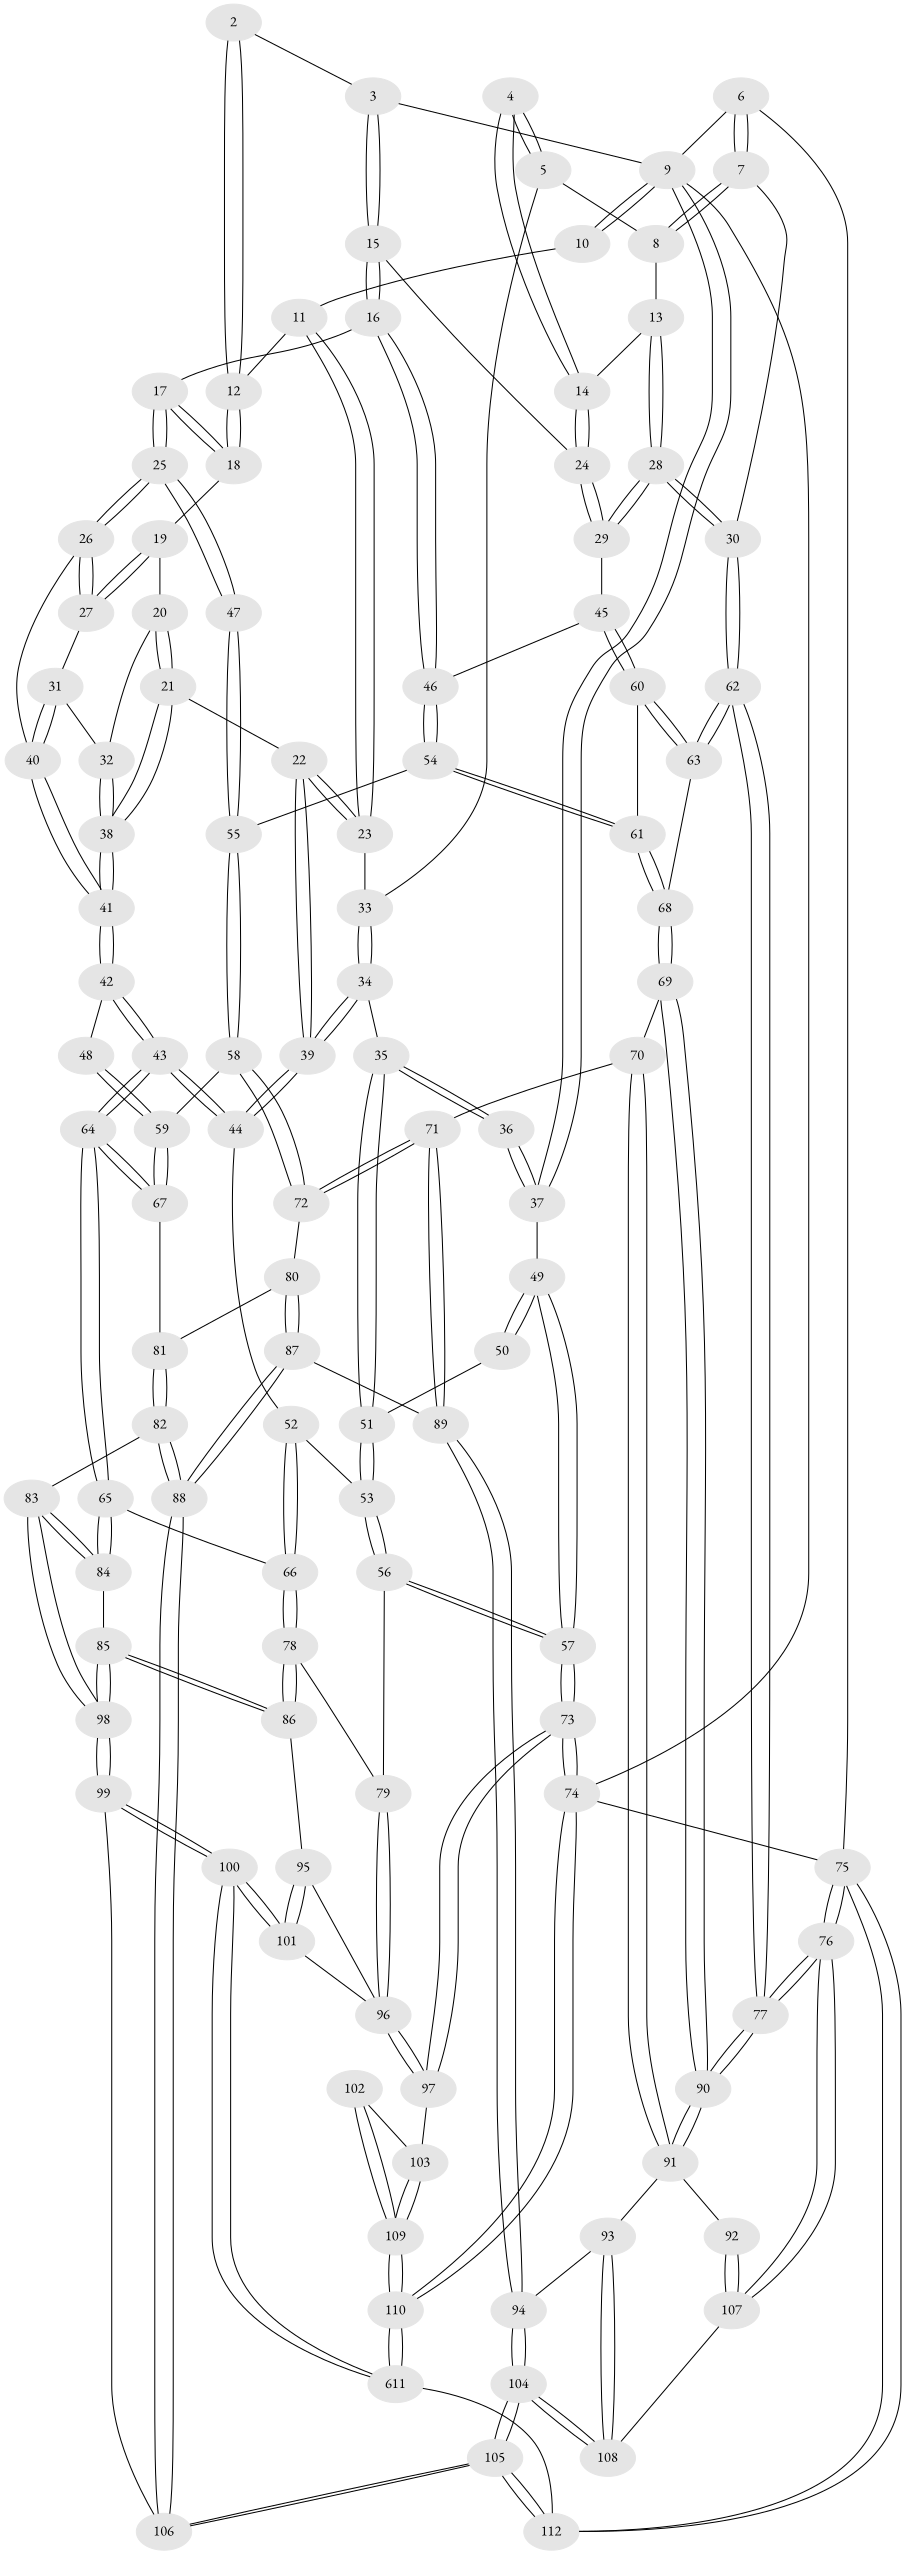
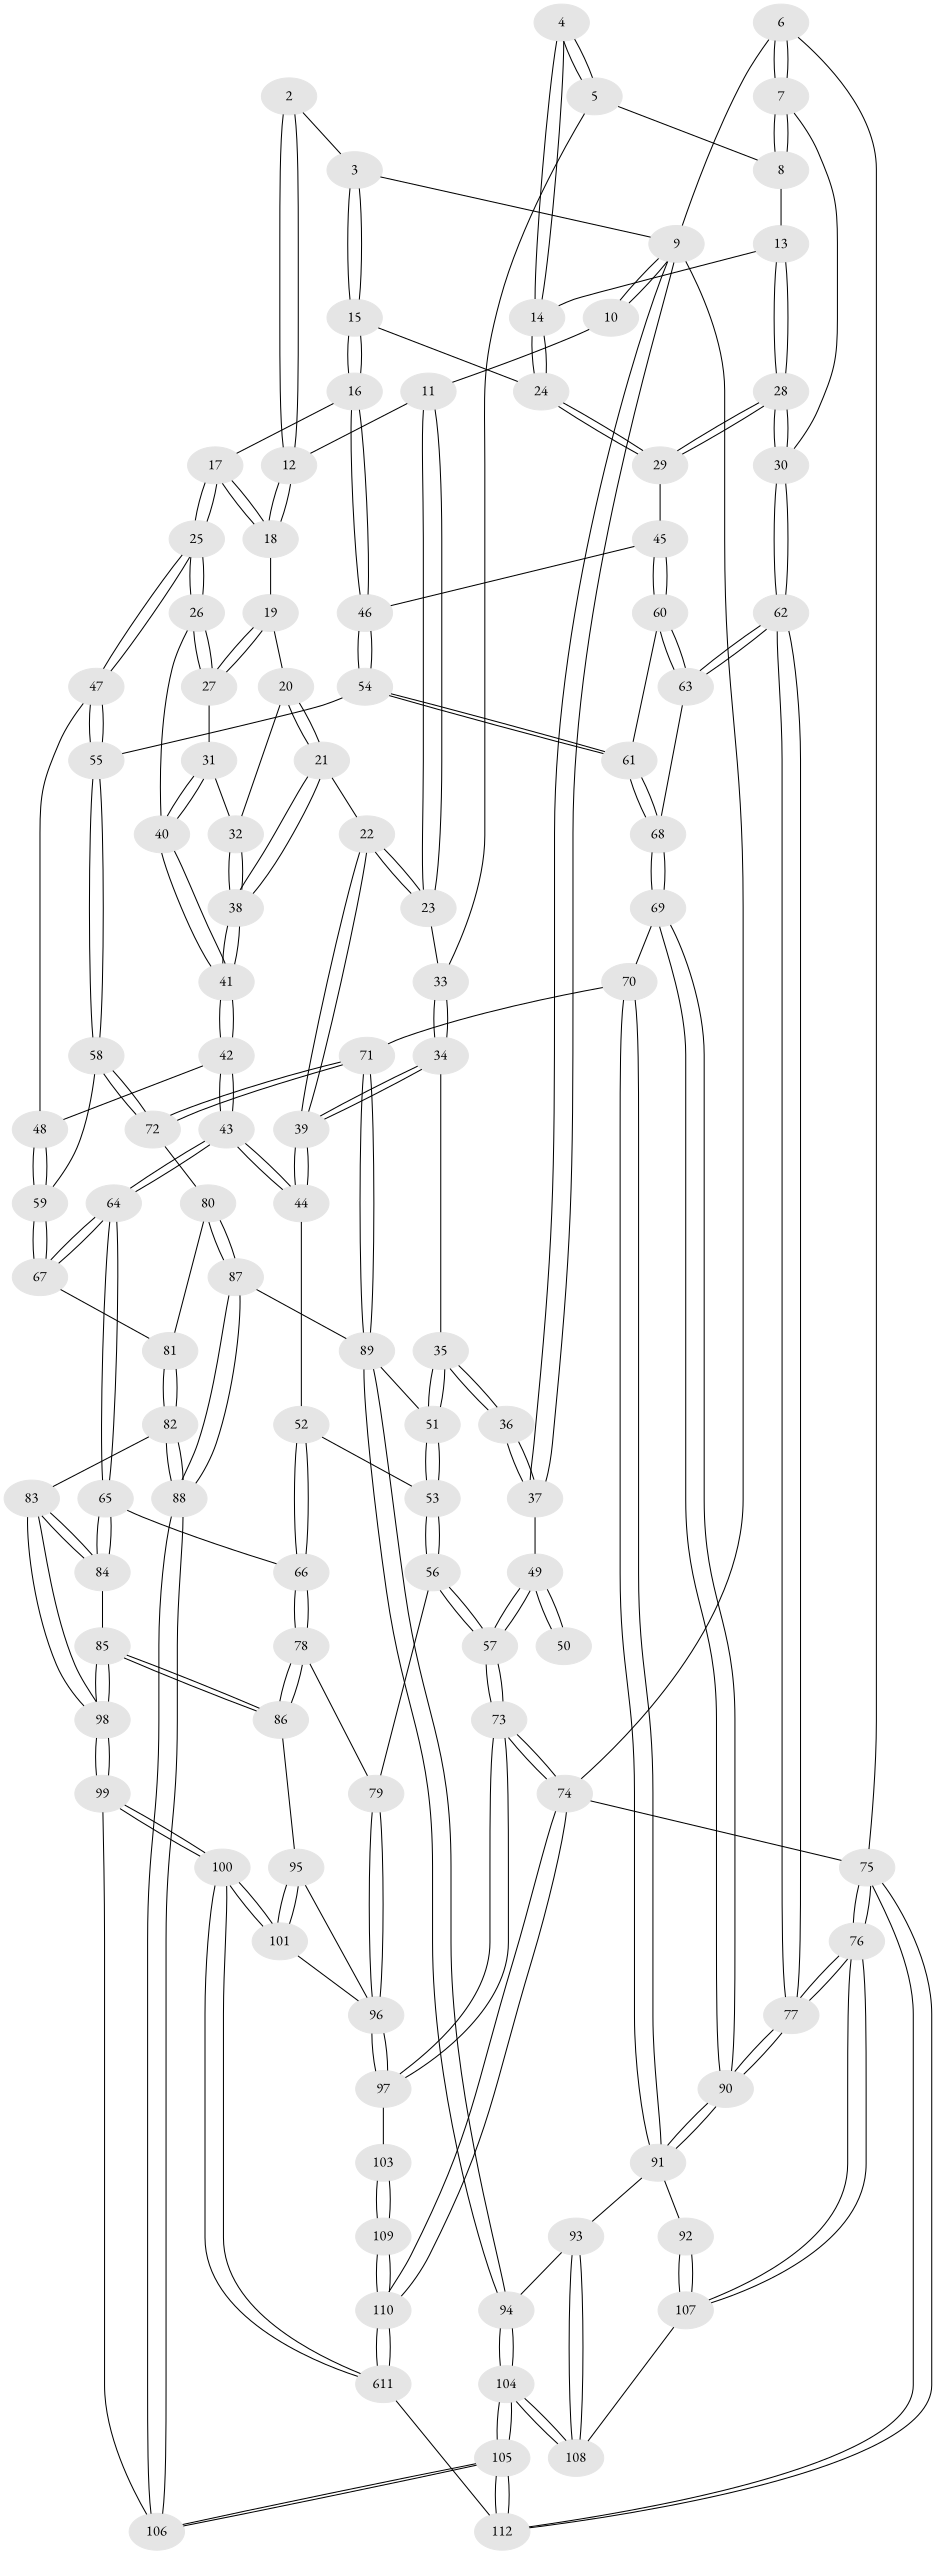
none -> (40, 902)
(428, 1392) -> (400, 1388)
(355, 2089) -> none
